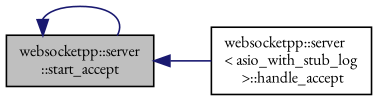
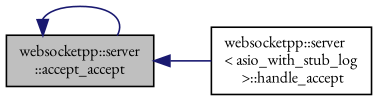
(80, 61) -> (80, 61)
